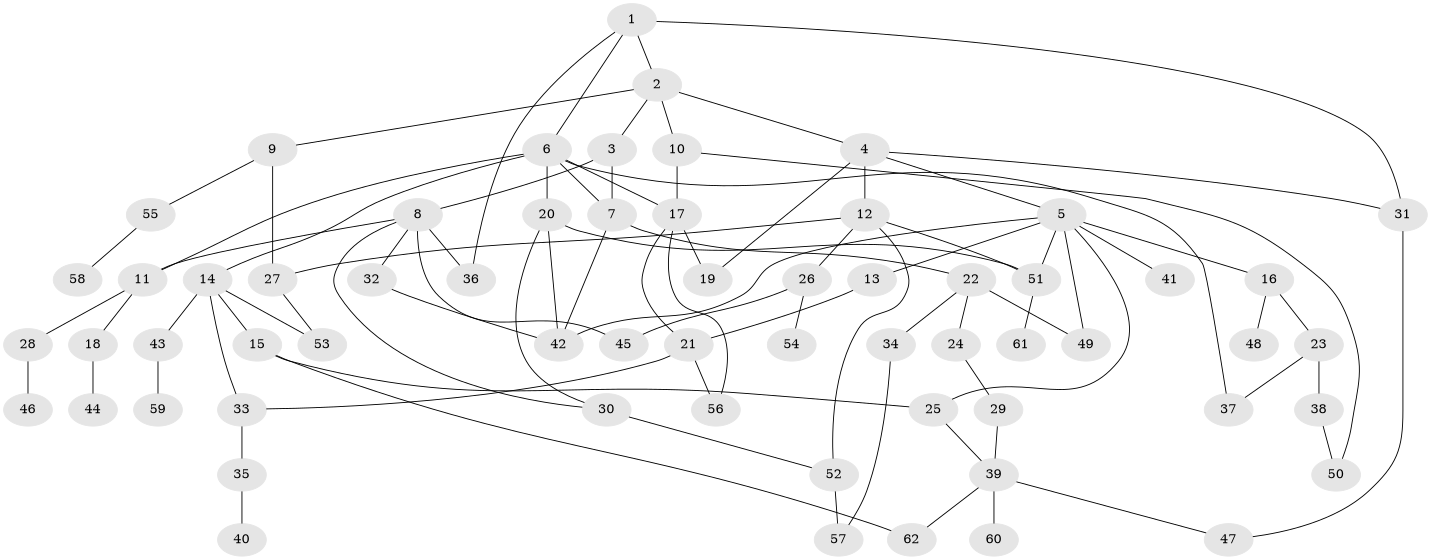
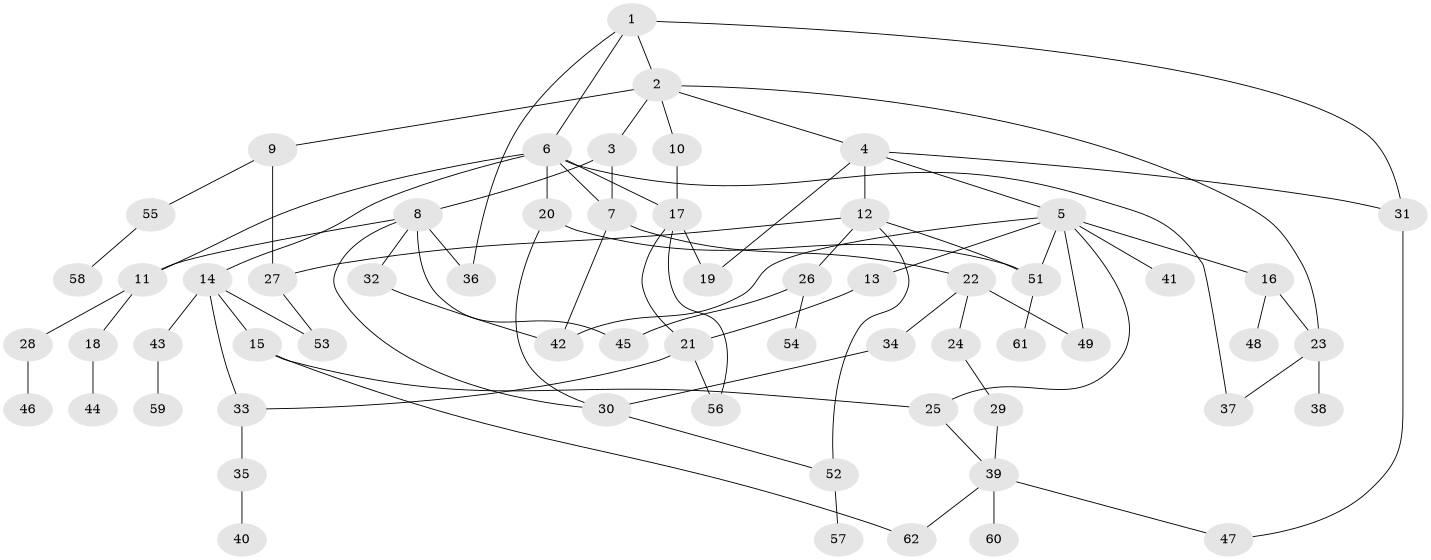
none -> (1044, 131)
(553, 280) -> none
(879, 446) -> (749, 378)
(1336, 475) -> none
